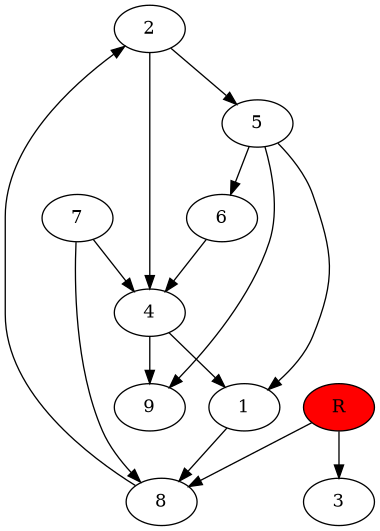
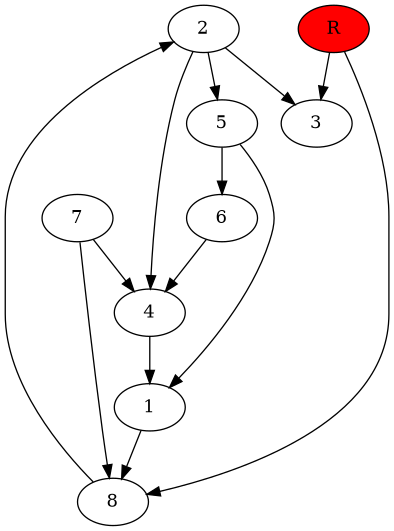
none -> (255, 72)
(150, 407) -> none
